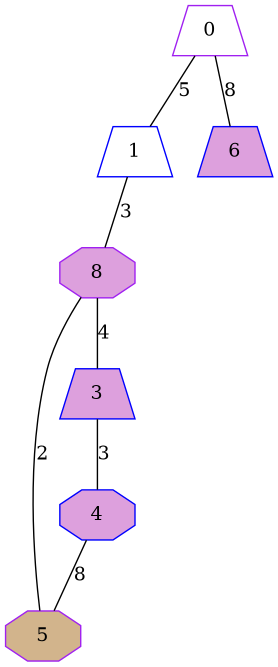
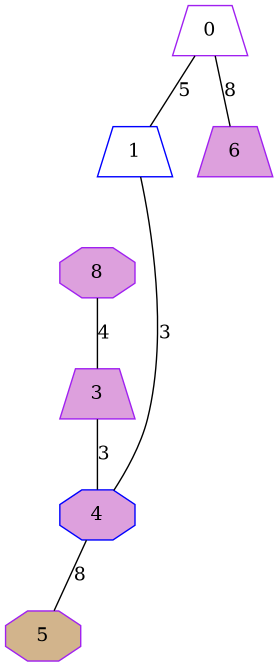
(235, 152) -> (235, 152)
(116, 212) -> (157, 337)
(97, 394) -> (97, 394)
(35, 450) -> none
